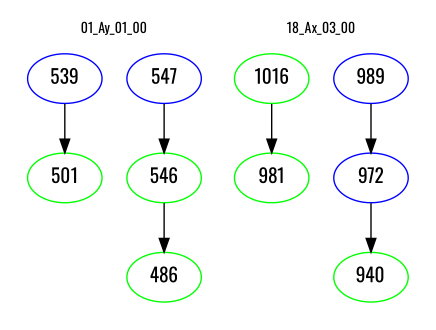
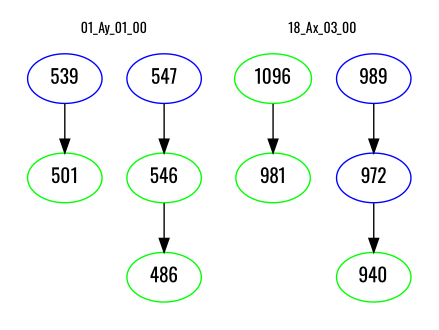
(272, 79) -> (273, 79)
